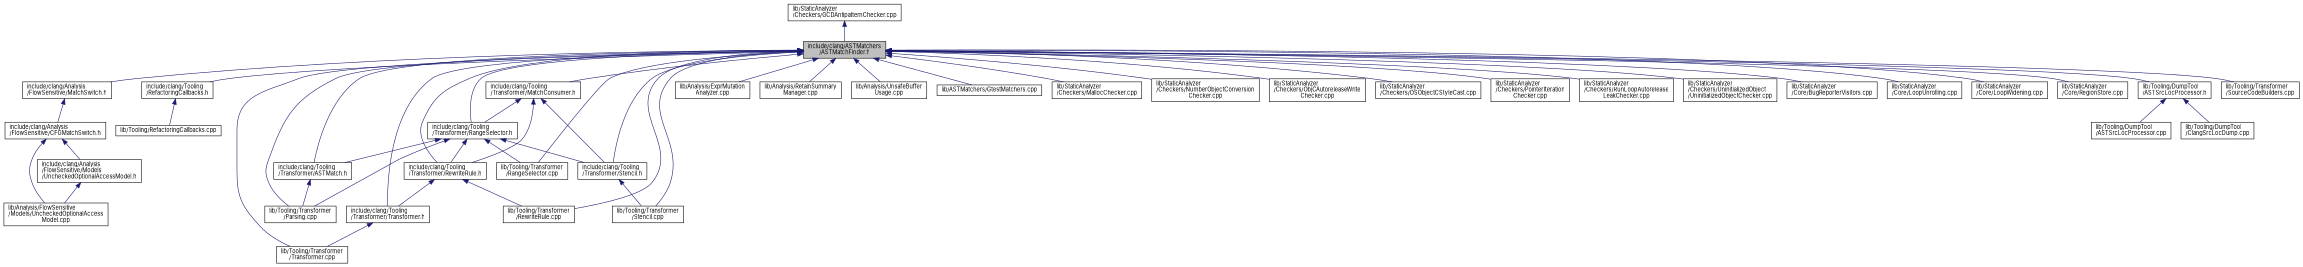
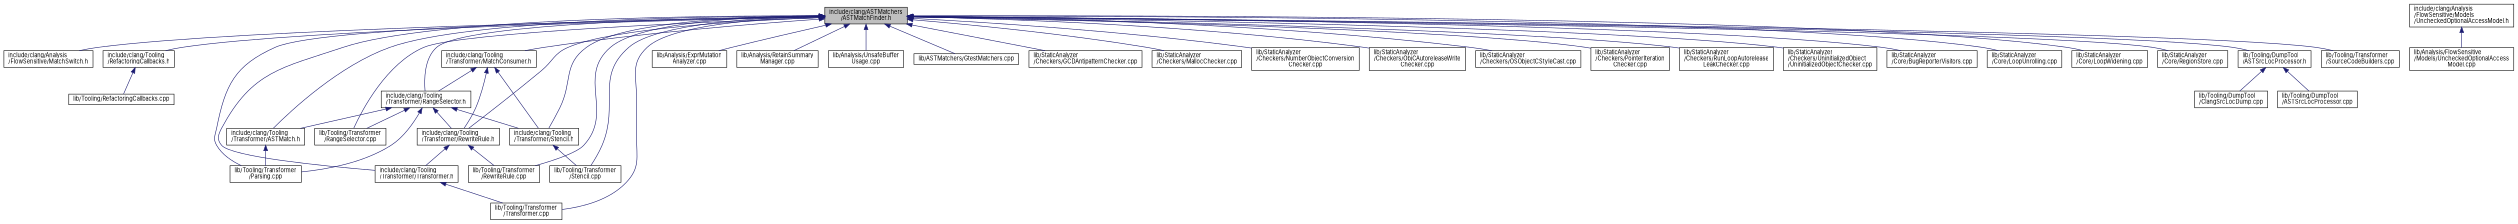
(845, 34) -> (979, 38)
(55, 131) -> none
